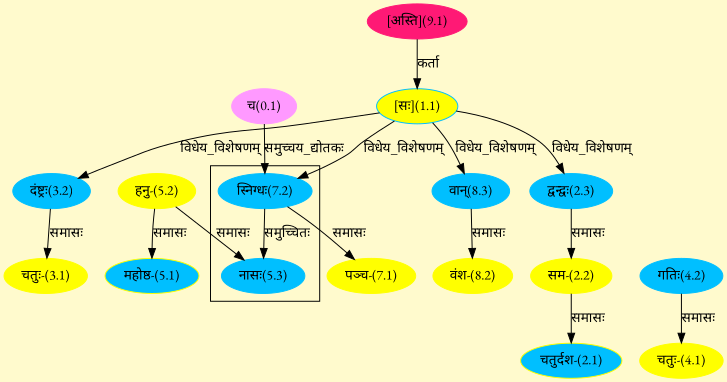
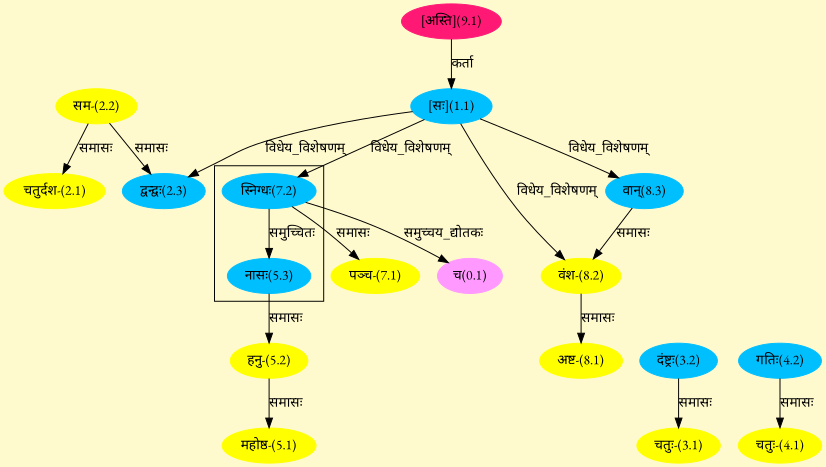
(417, 106) -> (451, 106)
(231, 132) -> (504, 192)
(265, 144) -> (374, 226)
(205, 229) -> (269, 313)
(571, 229) -> (127, 145)
(152, 276) -> (269, 446)
(571, 361) -> (55, 191)
none -> (581, 361)
